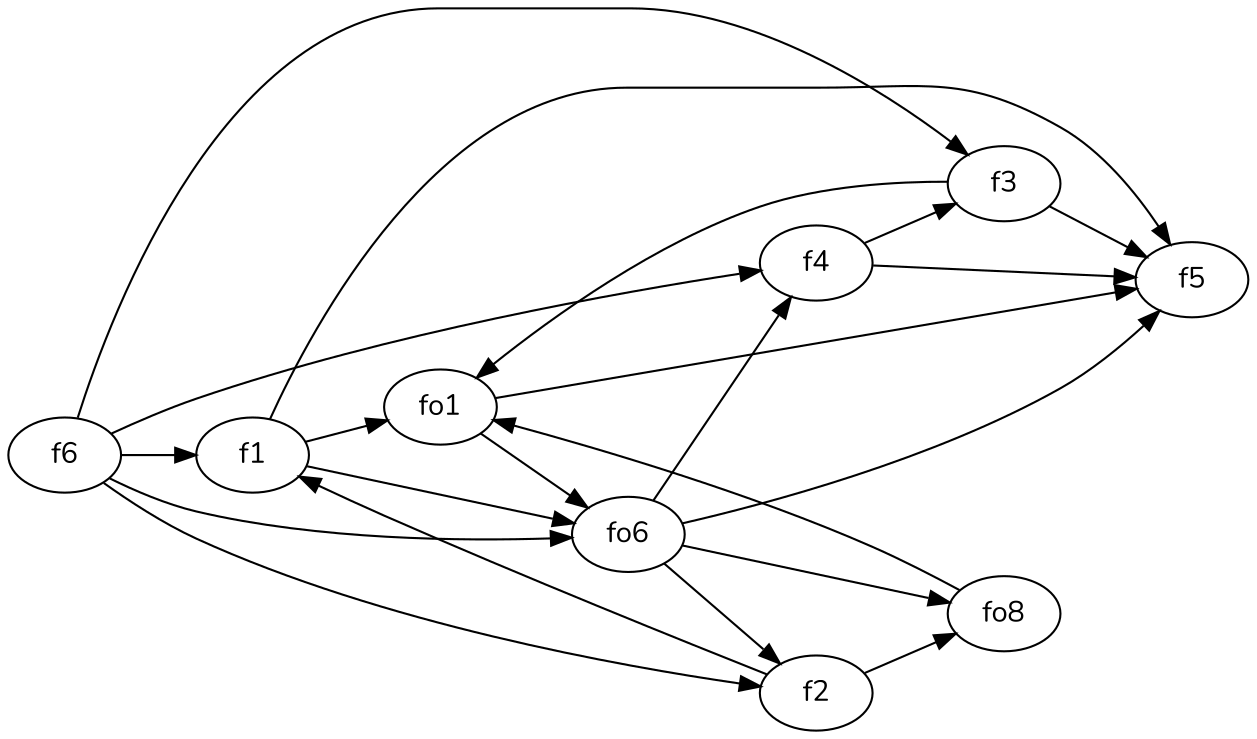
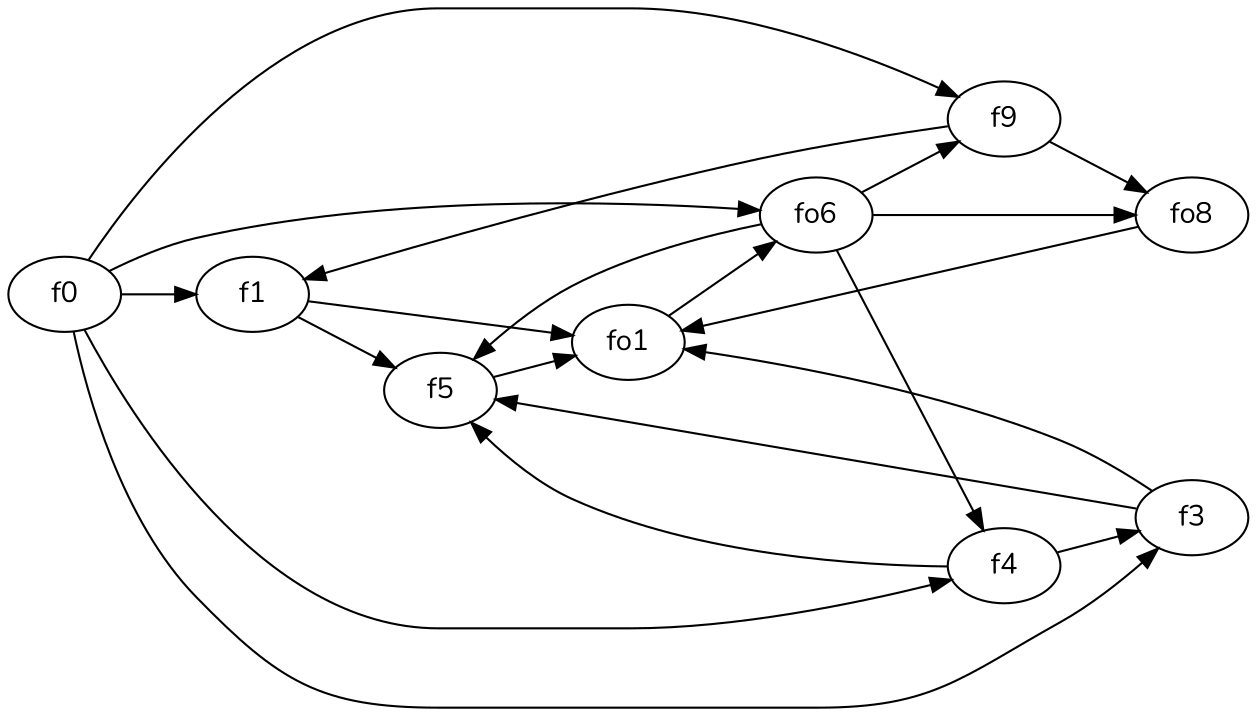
(806, 345) -> (524, 369)
(65, 455) -> (65, 294)
(430, 493) -> none
(816, 693) -> (1004, 119)
